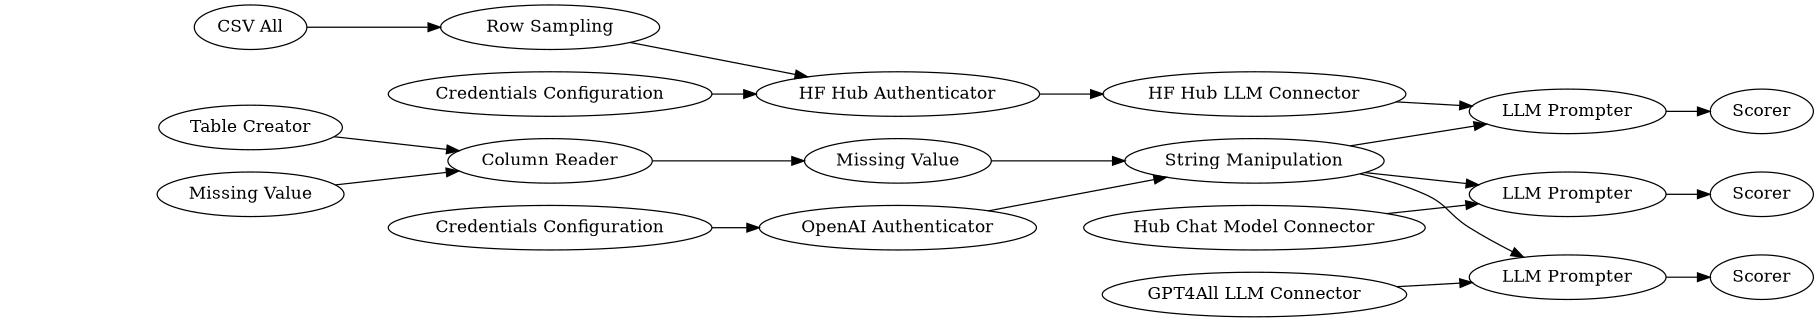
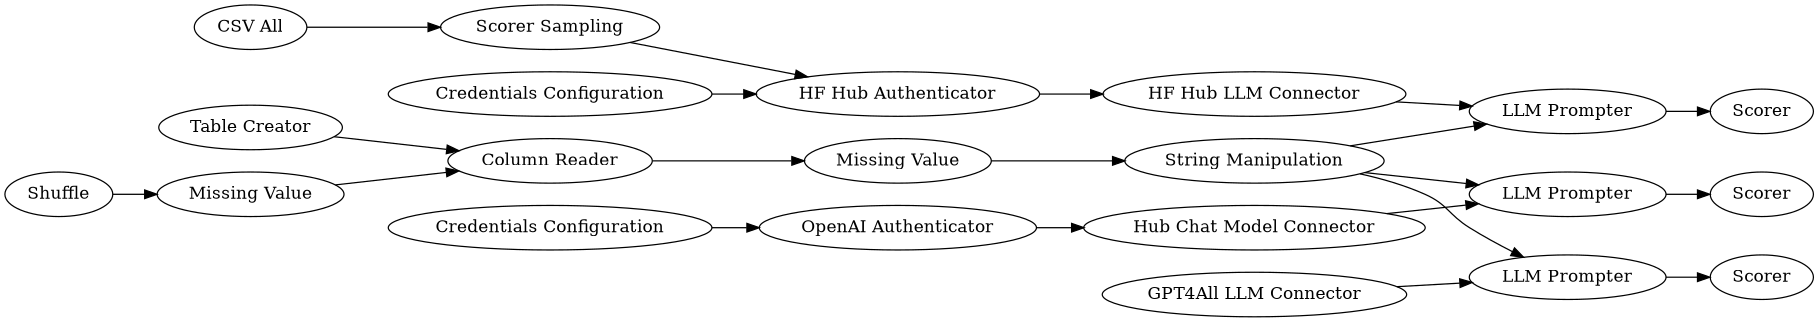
(550, 27) -> (550, 27)
none -> (59, 194)
(1071, 195) -> (1054, 228)
